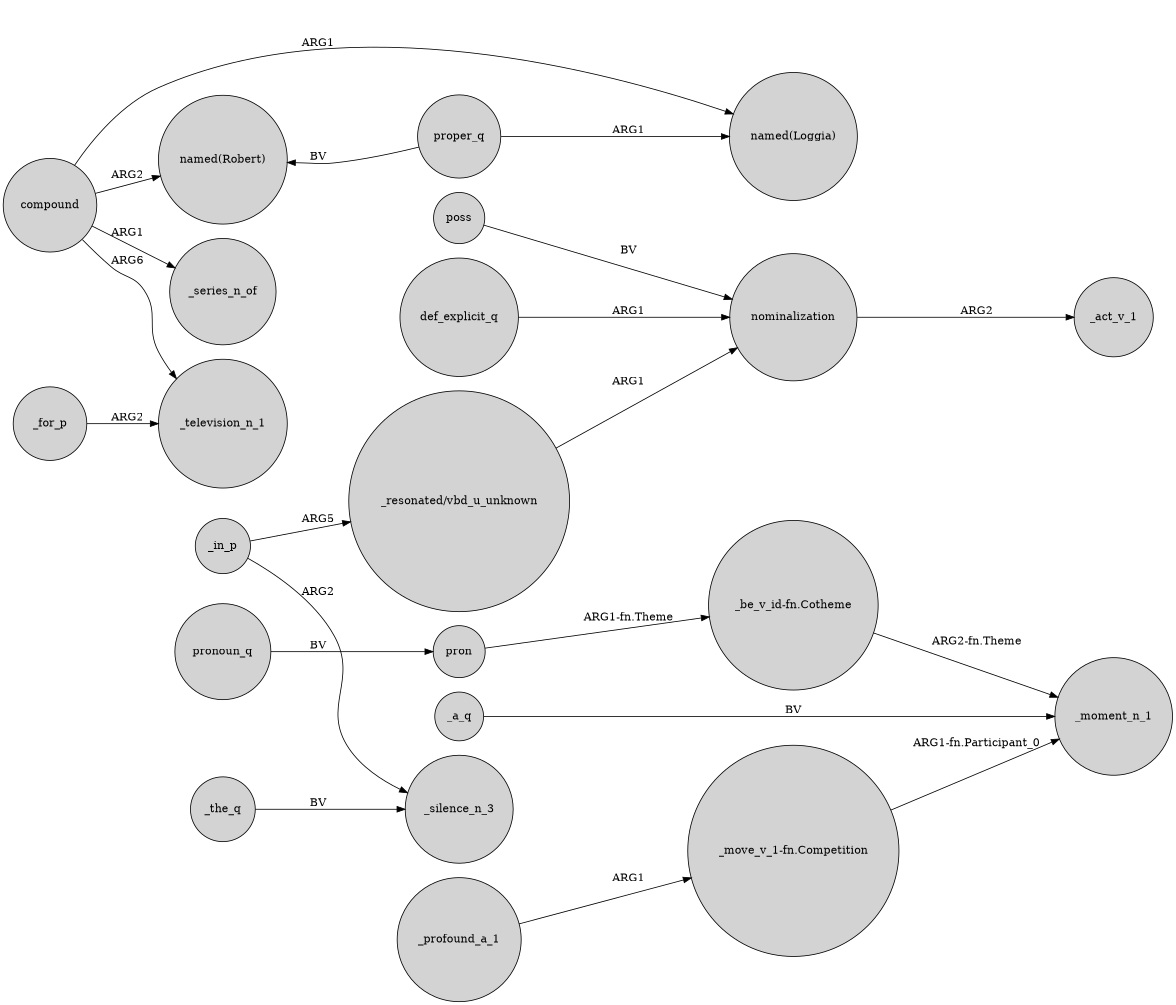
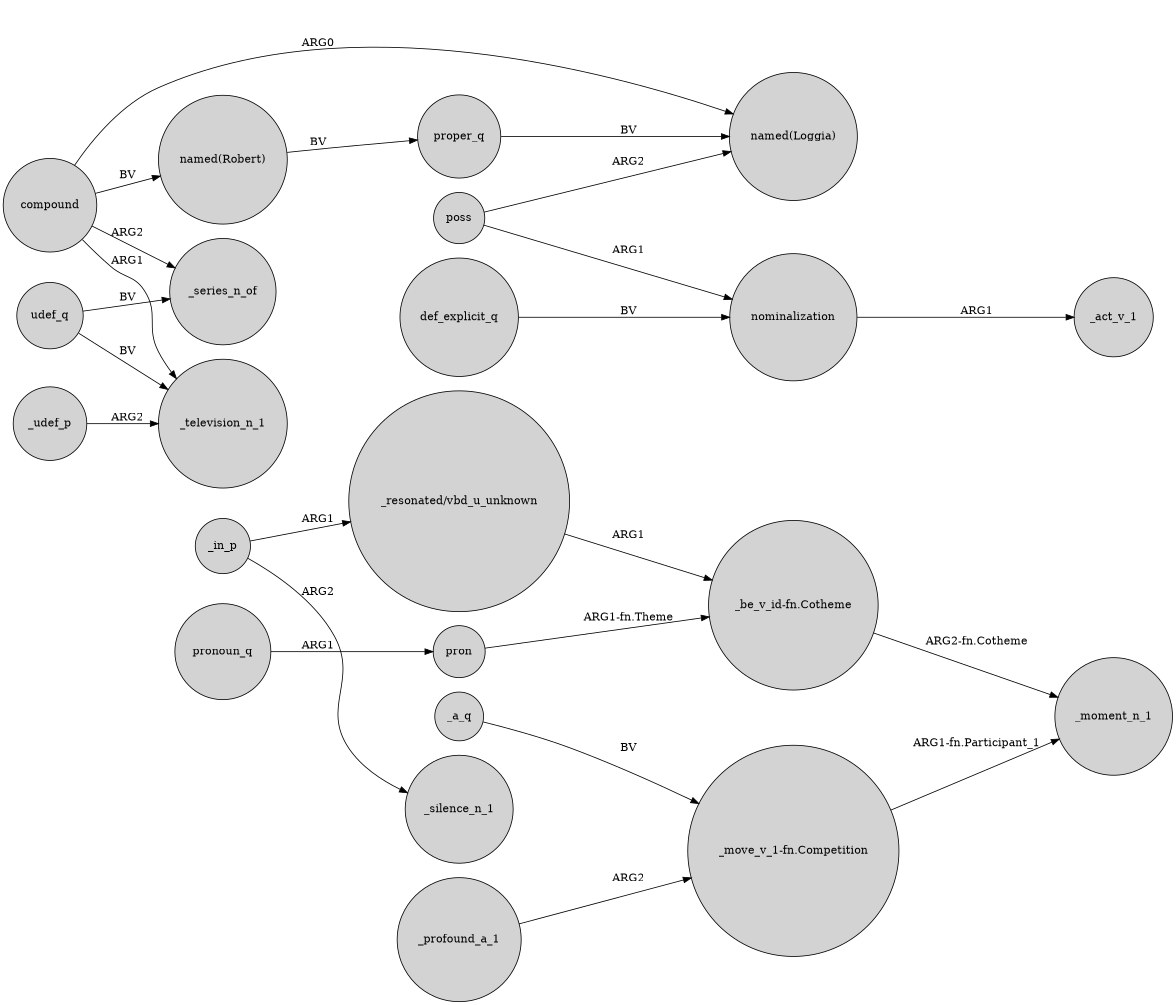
(318, 43) -> (318, 43)
(629, 130) -> (629, 130)
(358, 160) -> (348, 146)
(128, 175) -> (128, 175)
none -> (604, 183)
(128, 233) -> (128, 233)
(629, 250) -> (629, 250)
(128, 261) -> (128, 261)
(629, 311) -> (629, 311)
(977, 311) -> (977, 311)
none -> (50, 316)
(643, 400) -> (635, 556)
(50, 424) -> (50, 424)
(318, 519) -> (318, 519)
(977, 642) -> (977, 642)
(318, 646) -> (318, 646)
(765, 716) -> (590, 755)
(977, 743) -> (977, 743)
(223, 809) -> none
(459, 809) -> (459, 809)
(629, 878) -> (629, 878)
